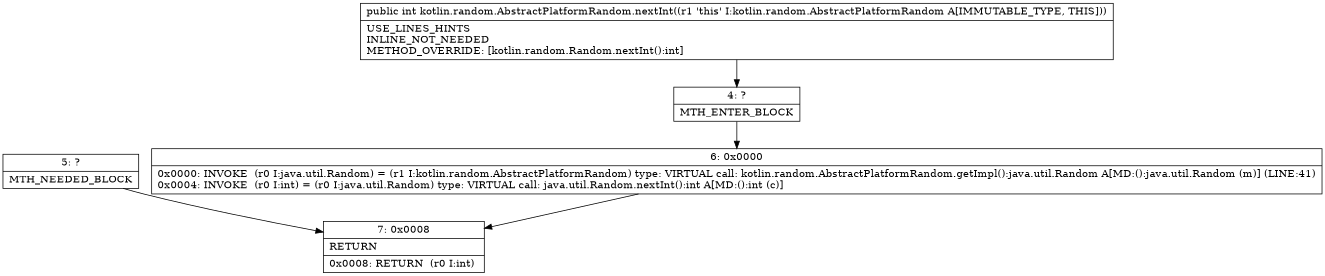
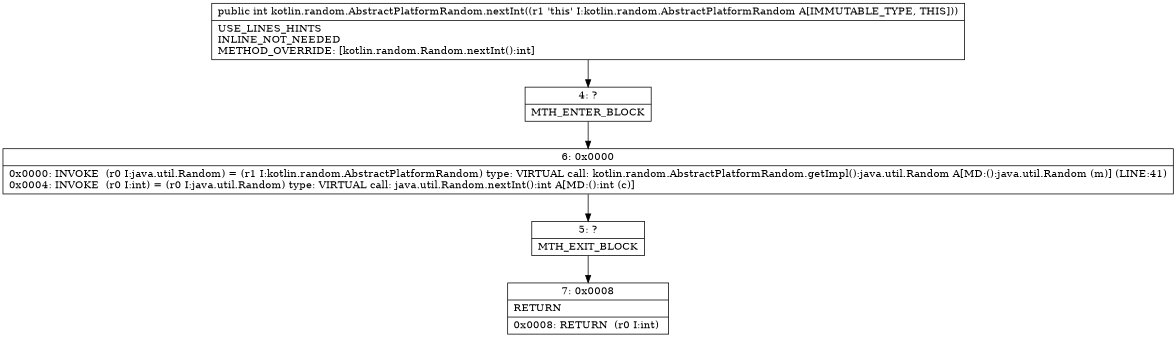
(71, 179) -> (588, 247)
(565, 210) -> (588, 204)
